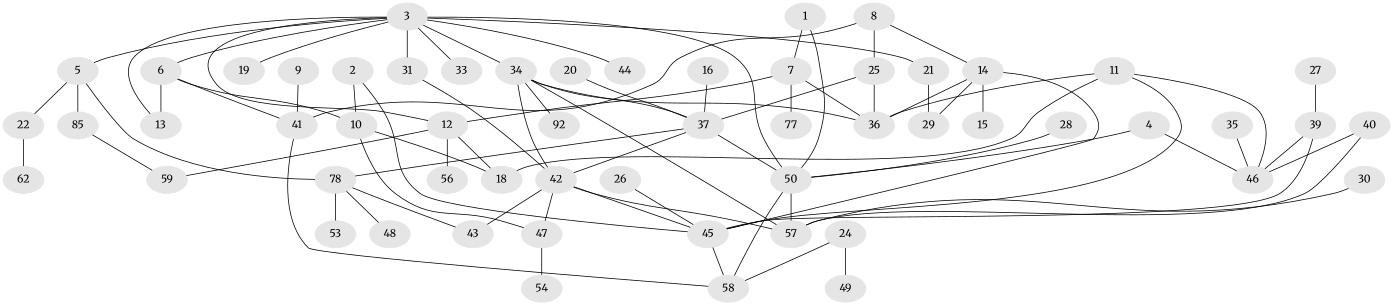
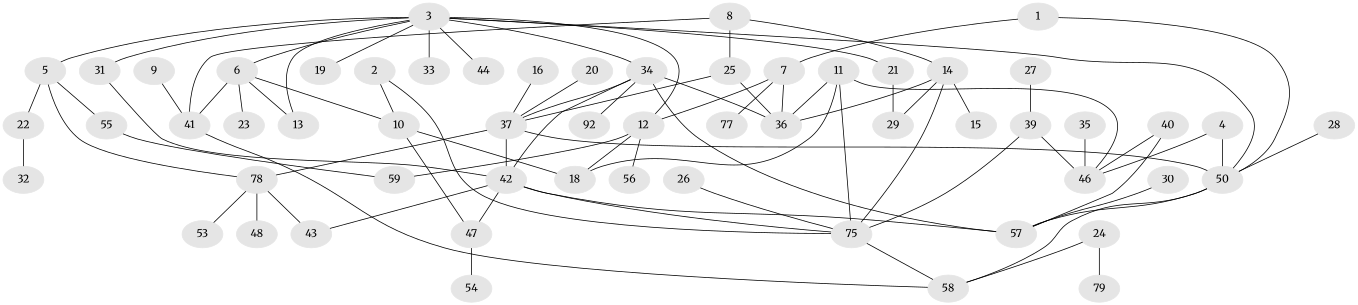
(78, 125) -> (107, 125)
none -> (244, 125)
(23, 180) -> (23, 180)
(708, 234) -> (852, 234)
(845, 289) -> (1099, 289)
